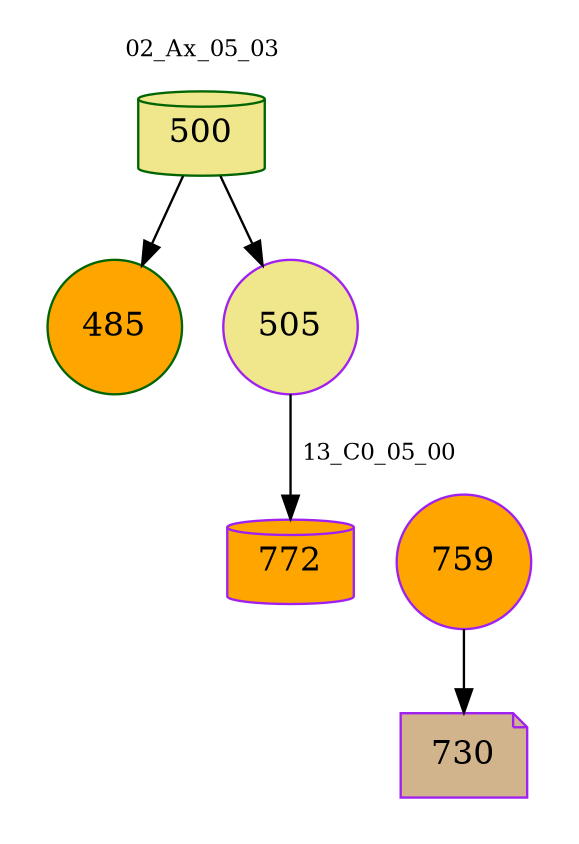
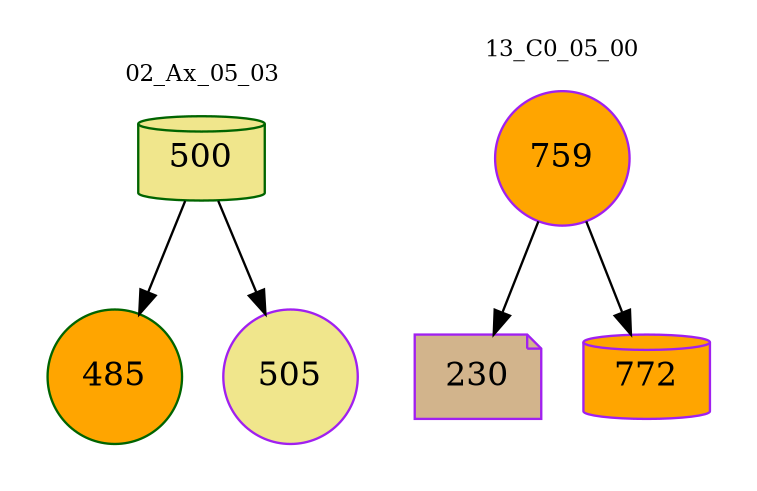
(291, 447) -> (604, 267)
(464, 755) -> (478, 377)
